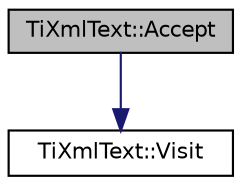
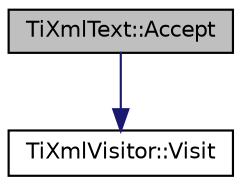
(121, 153) -> (121, 153)
